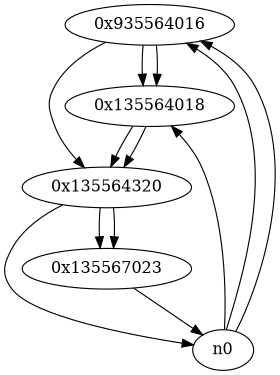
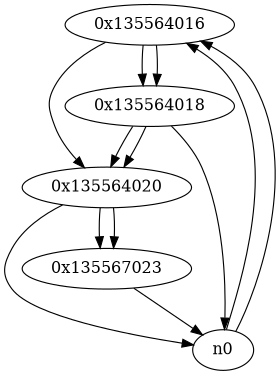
(150, 25) -> (150, 25)
(107, 187) -> (107, 187)
(219, 227) -> (217, 216)
